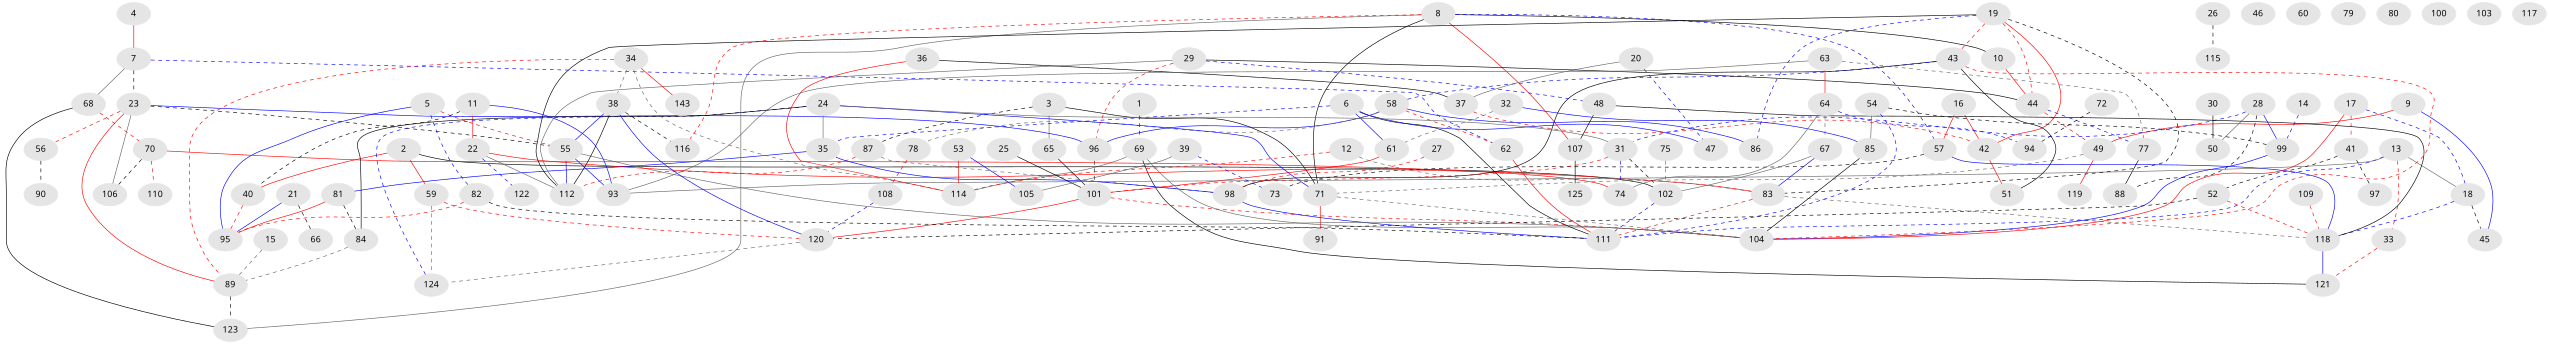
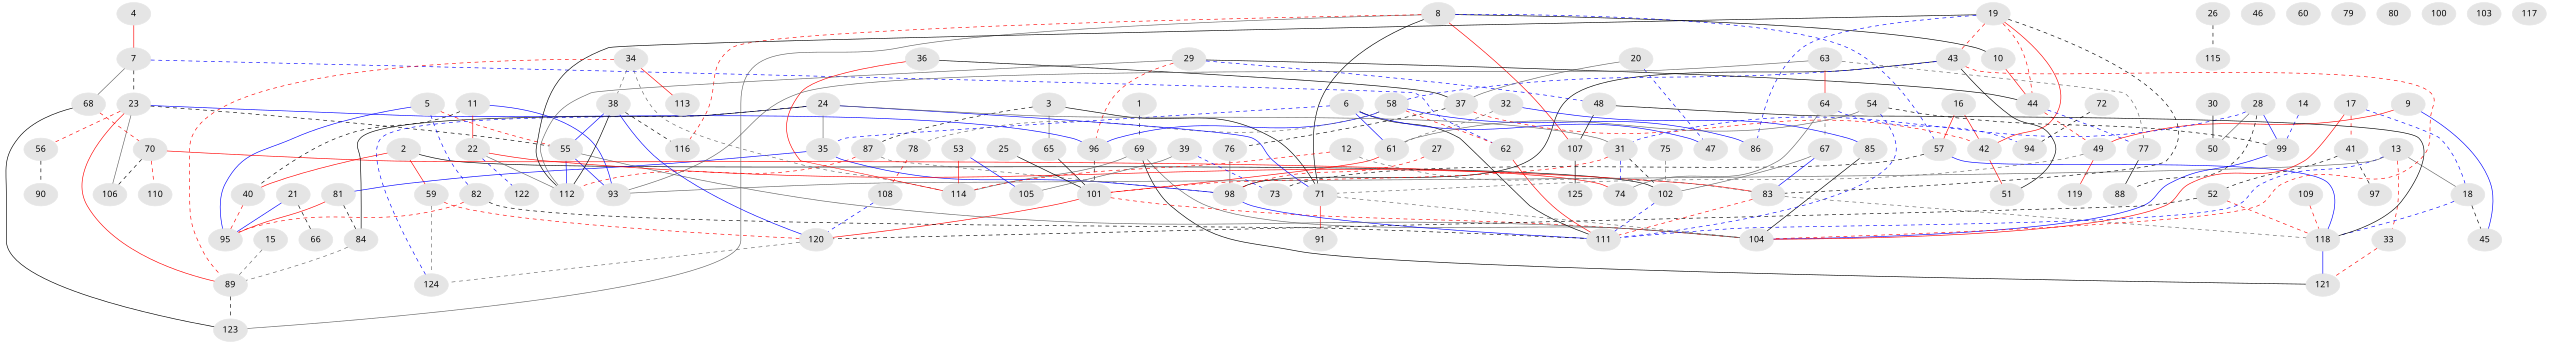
(682, 104) -> (682, 104)
(1871, 127) -> (1723, 131)
none -> (1230, 149)
